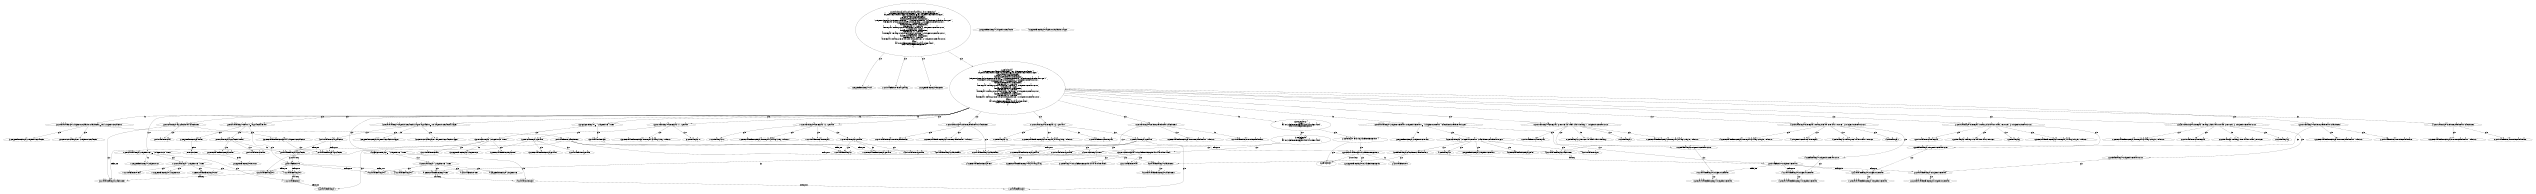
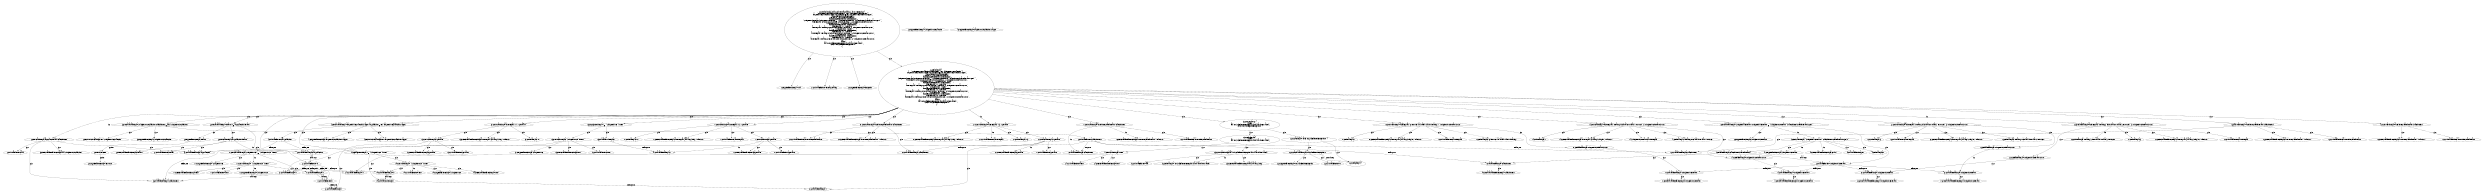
(861, 148) -> (1088, 148)
(298, 149) -> (120, 146)
none -> (1075, 164)
